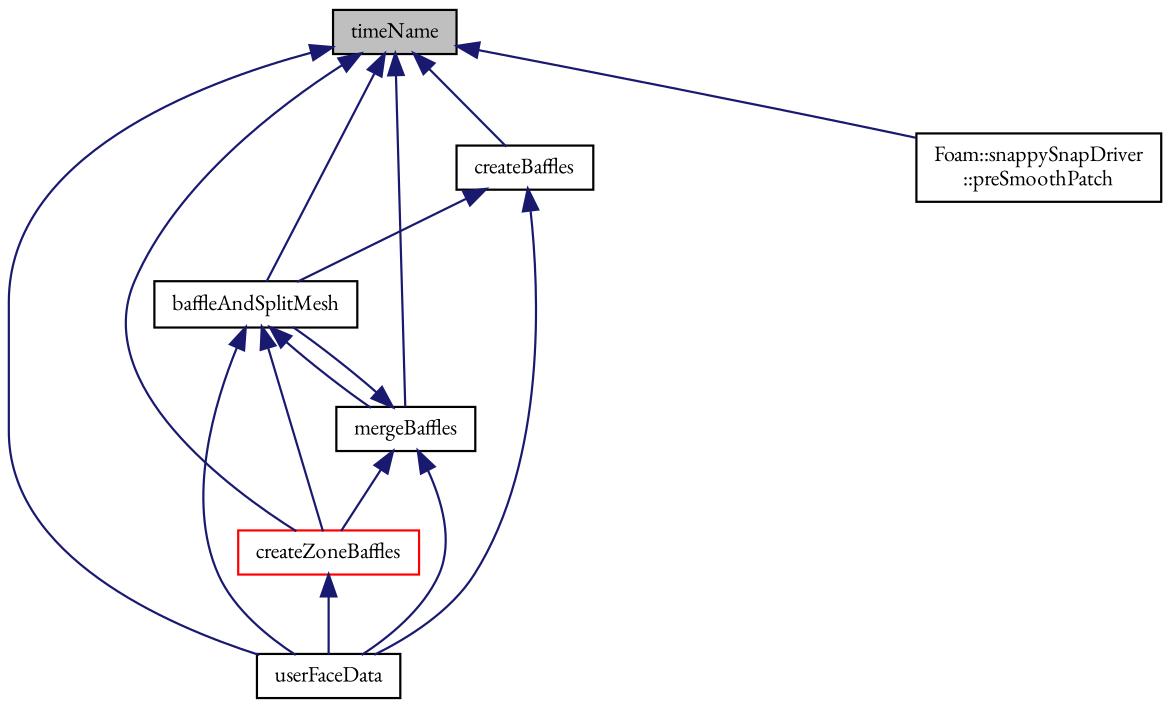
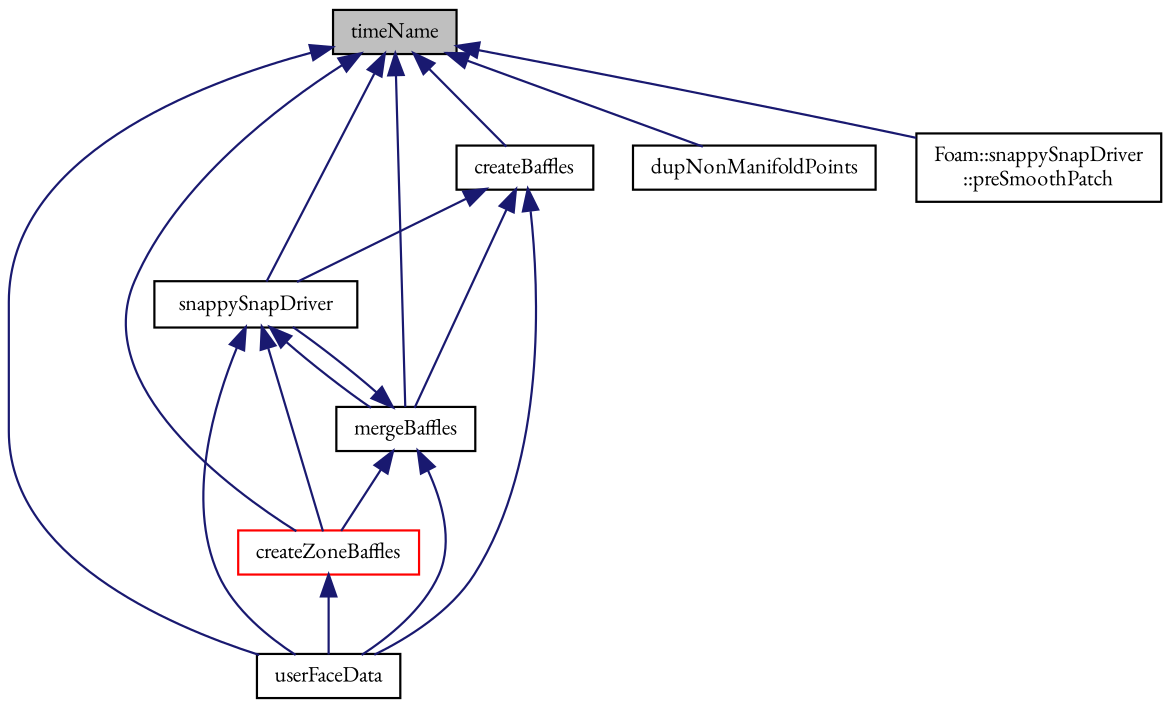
none -> (754, 168)
(256, 304) -> (256, 304)
none -> (461, 309)
